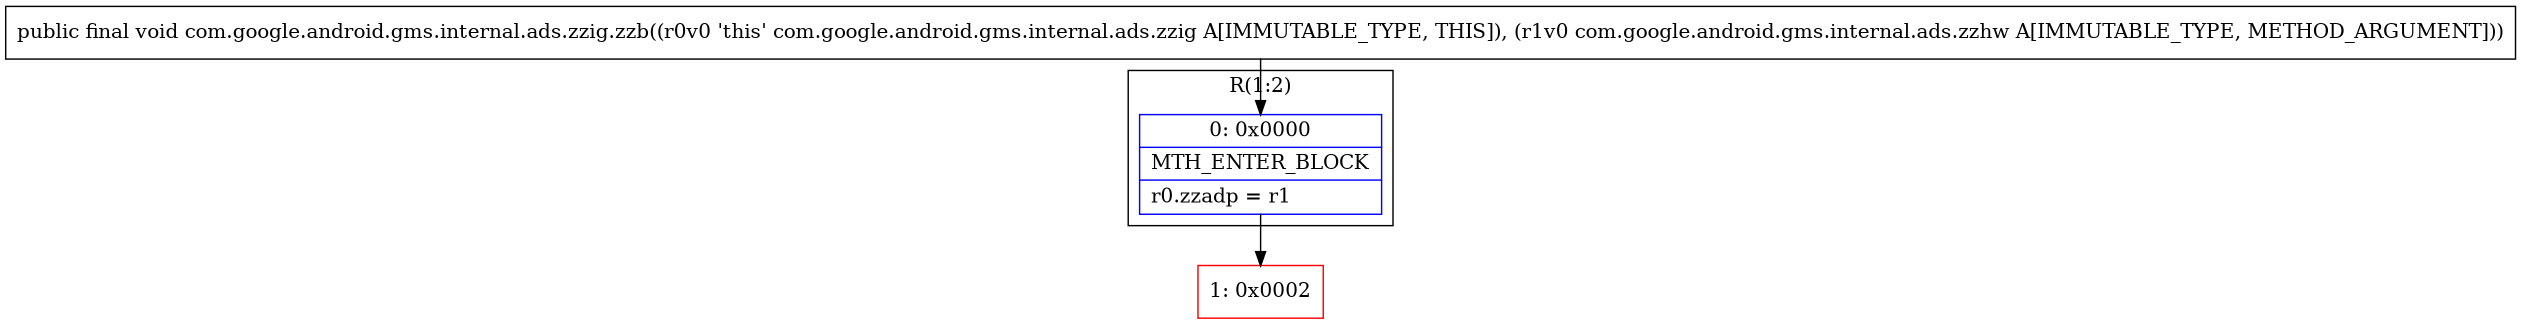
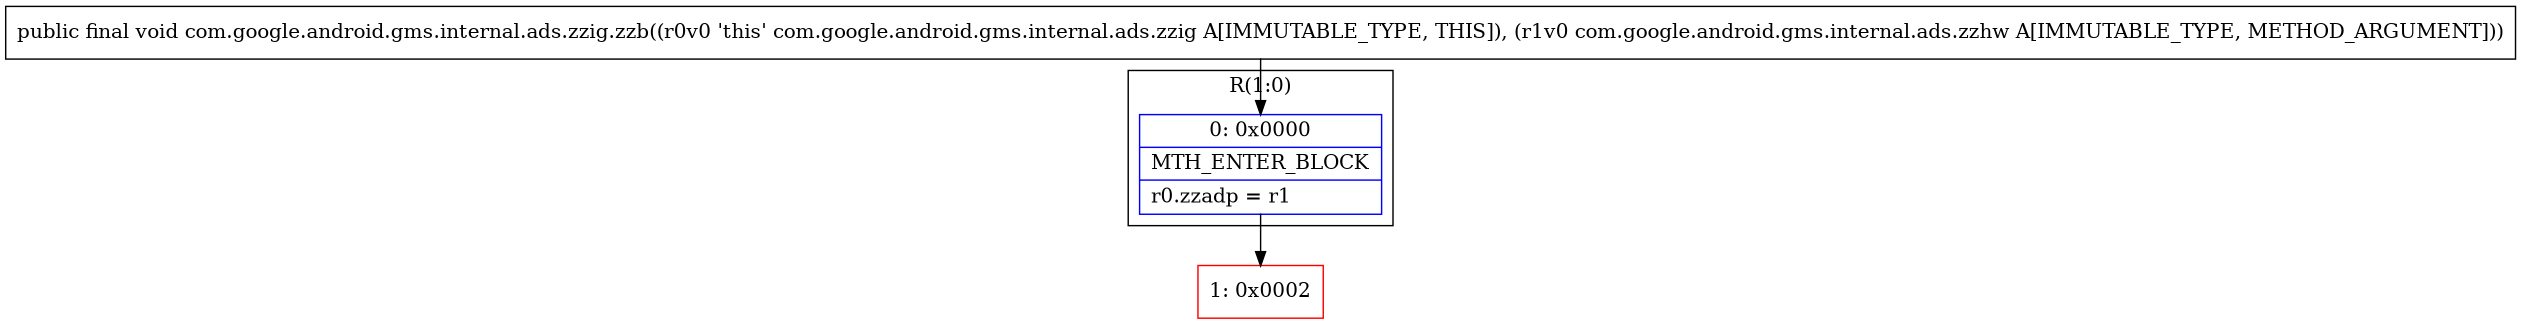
(1261, 87) -> (1261, 87)
